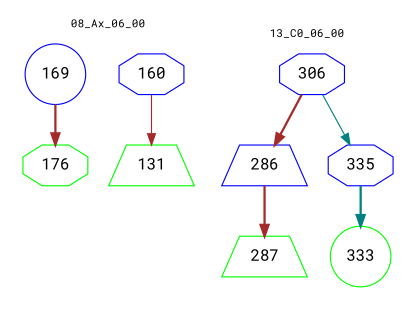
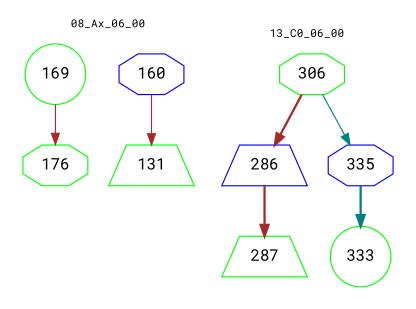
(55, 74) -> (55, 74)
(312, 74) -> (312, 74)
(55, 119) -> (55, 119)
